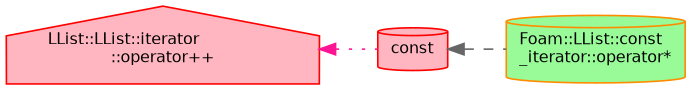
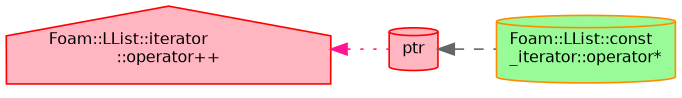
(163, 49) -> (169, 49)
(413, 49) -> (414, 49)
